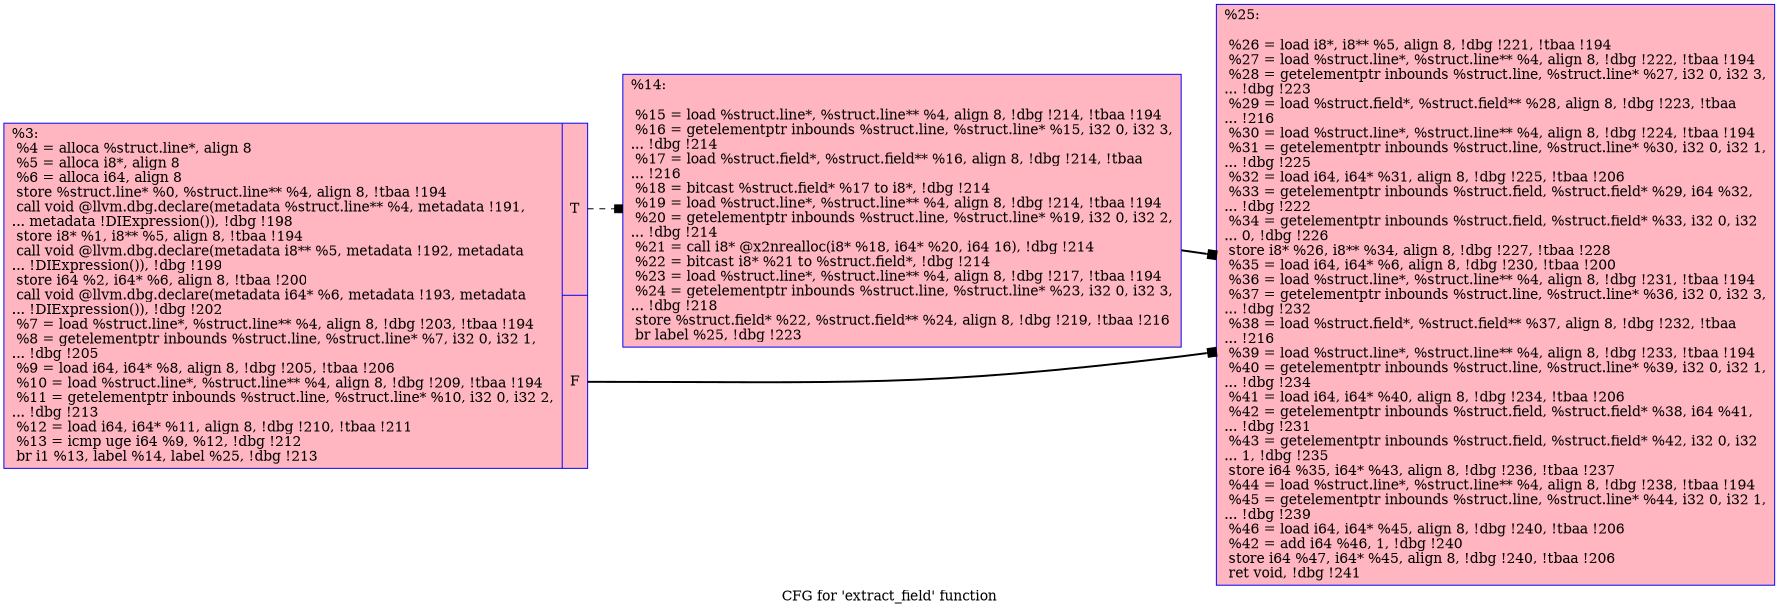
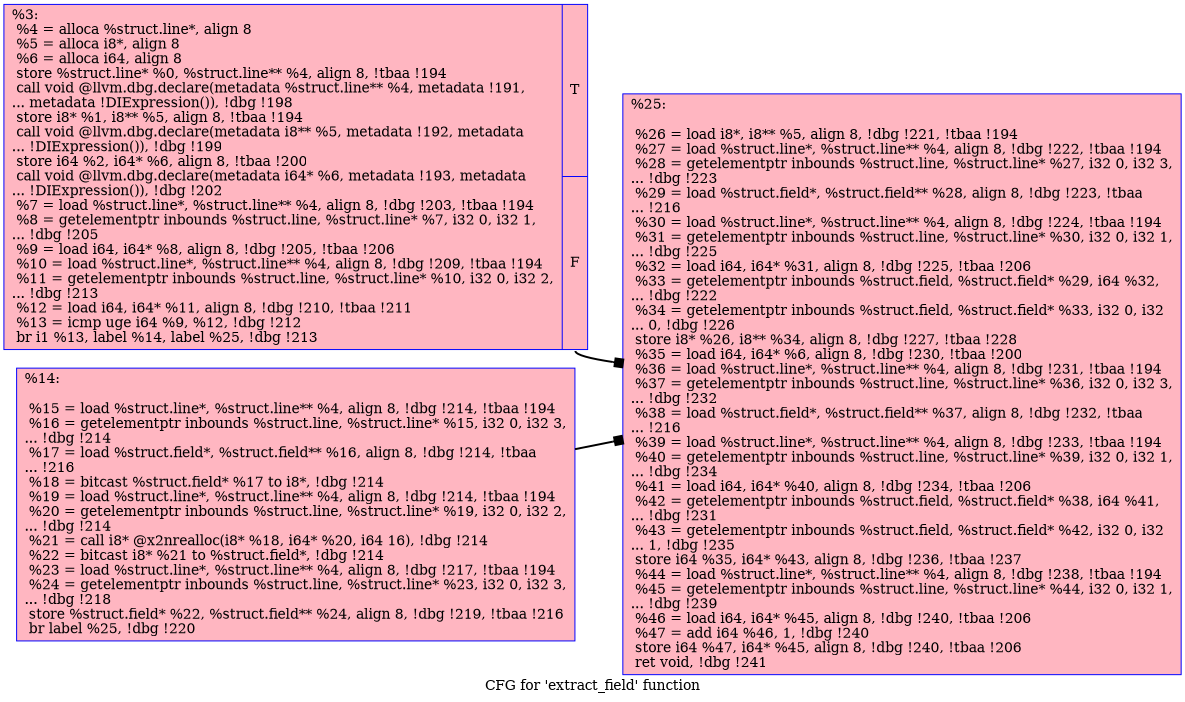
(600, 209) -> none
(716, 335) -> (110, 629)
(1343, 544) -> (750, 634)
